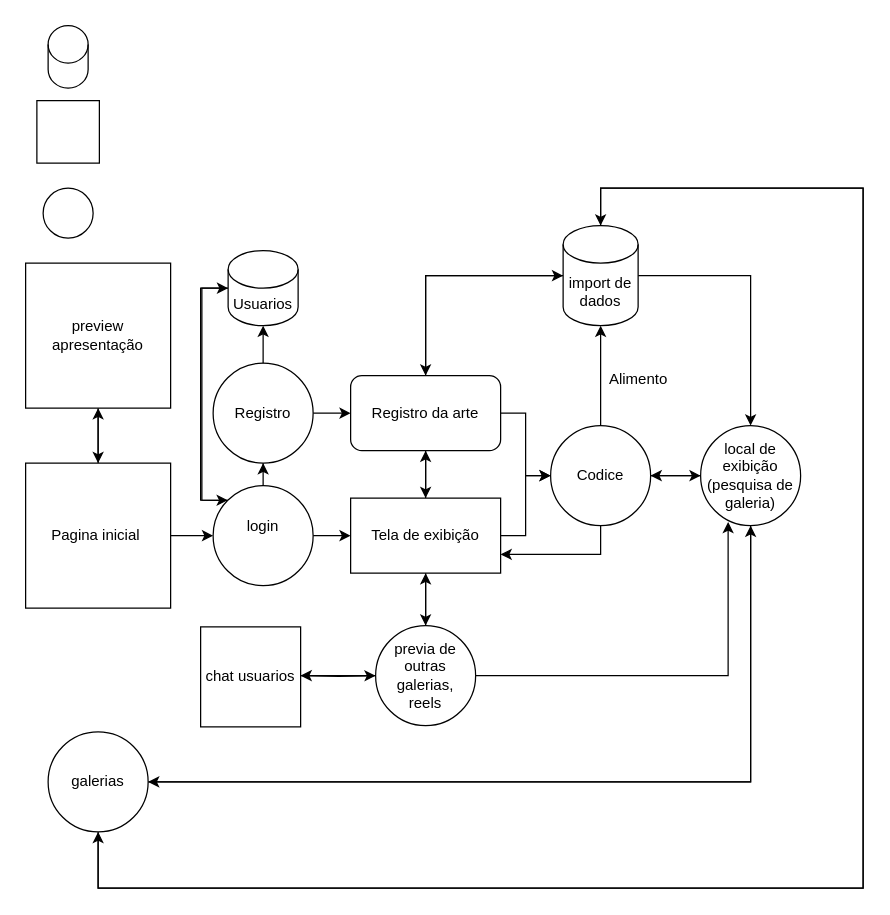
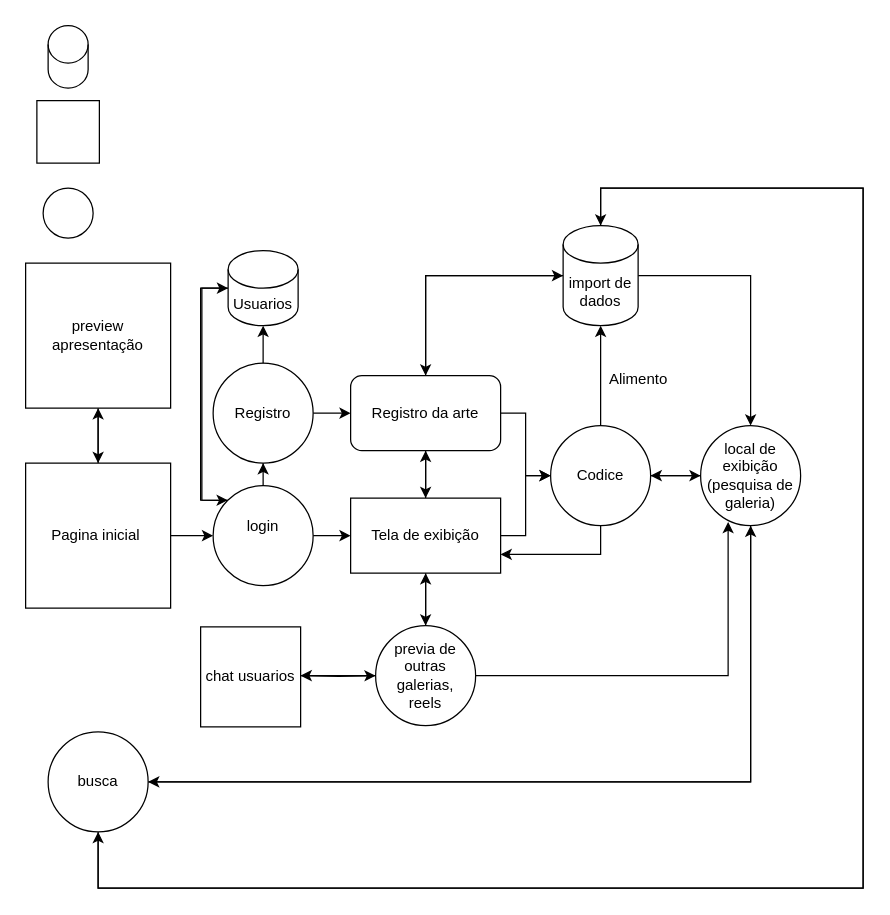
(98, 782) -> (98, 782)
